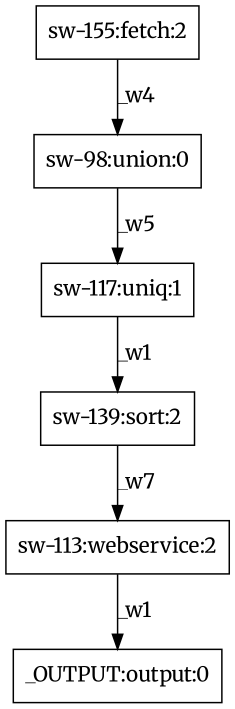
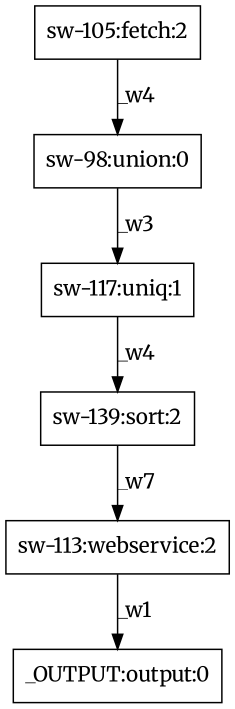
(118, 33) -> (118, 33)
(137, 226) -> (136, 226)
(135, 354) -> (136, 354)
